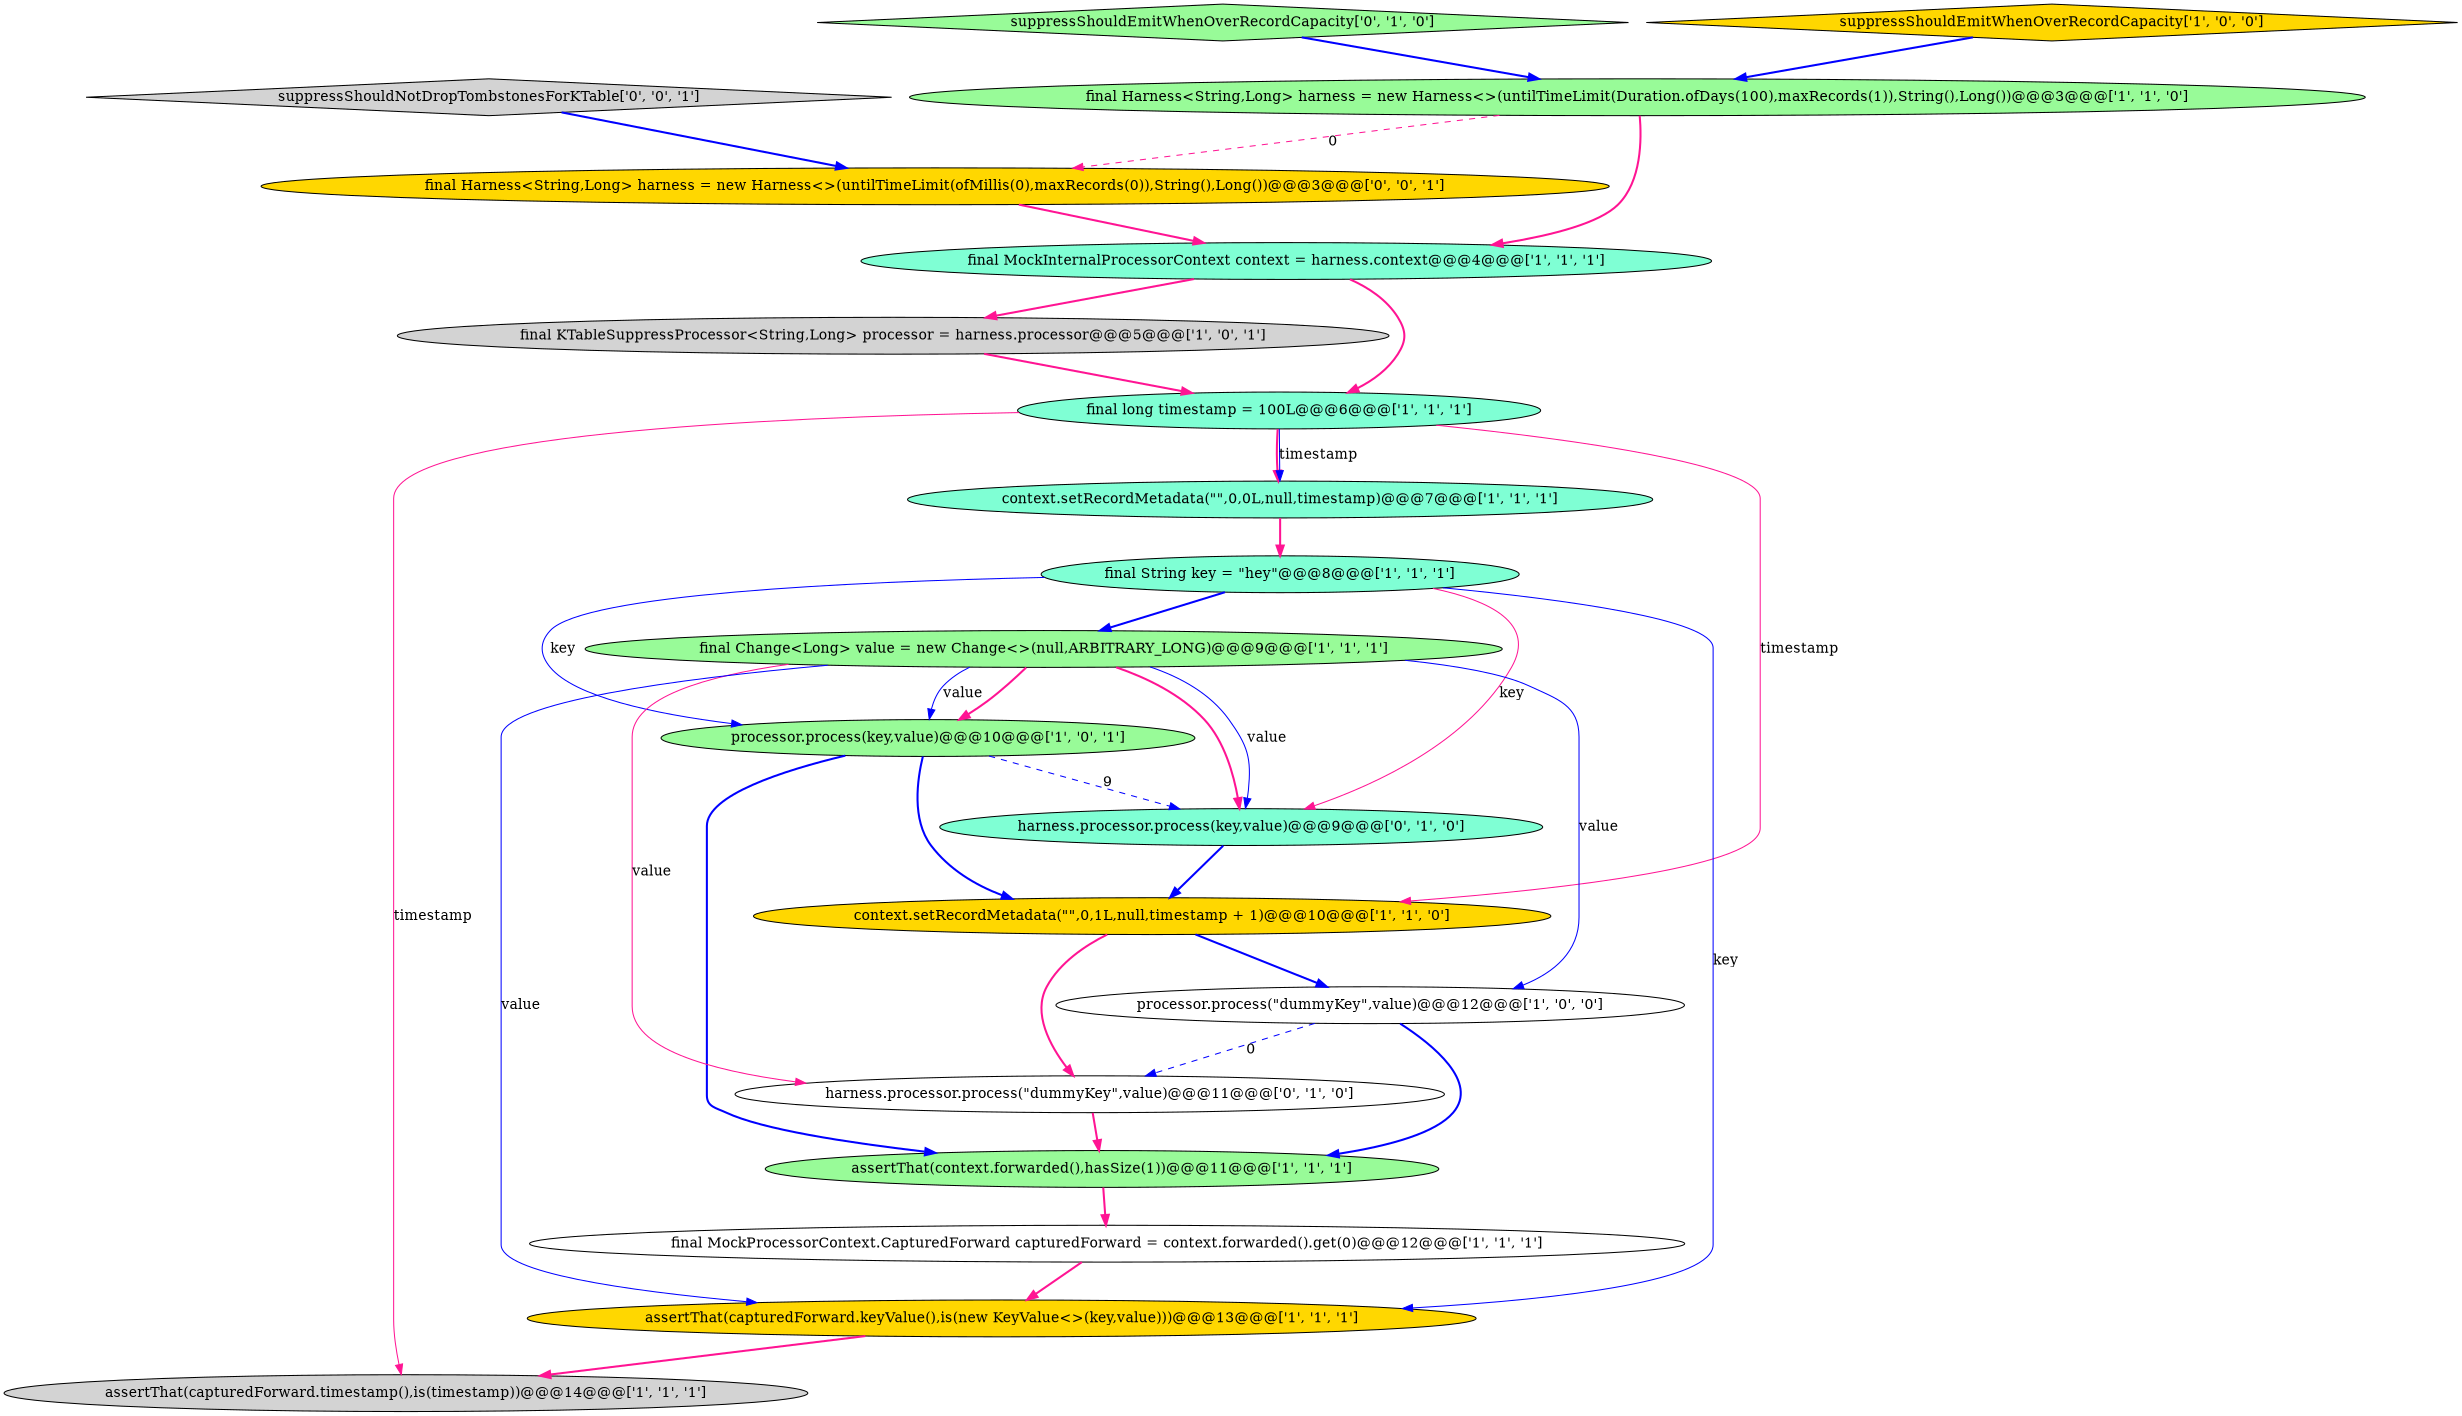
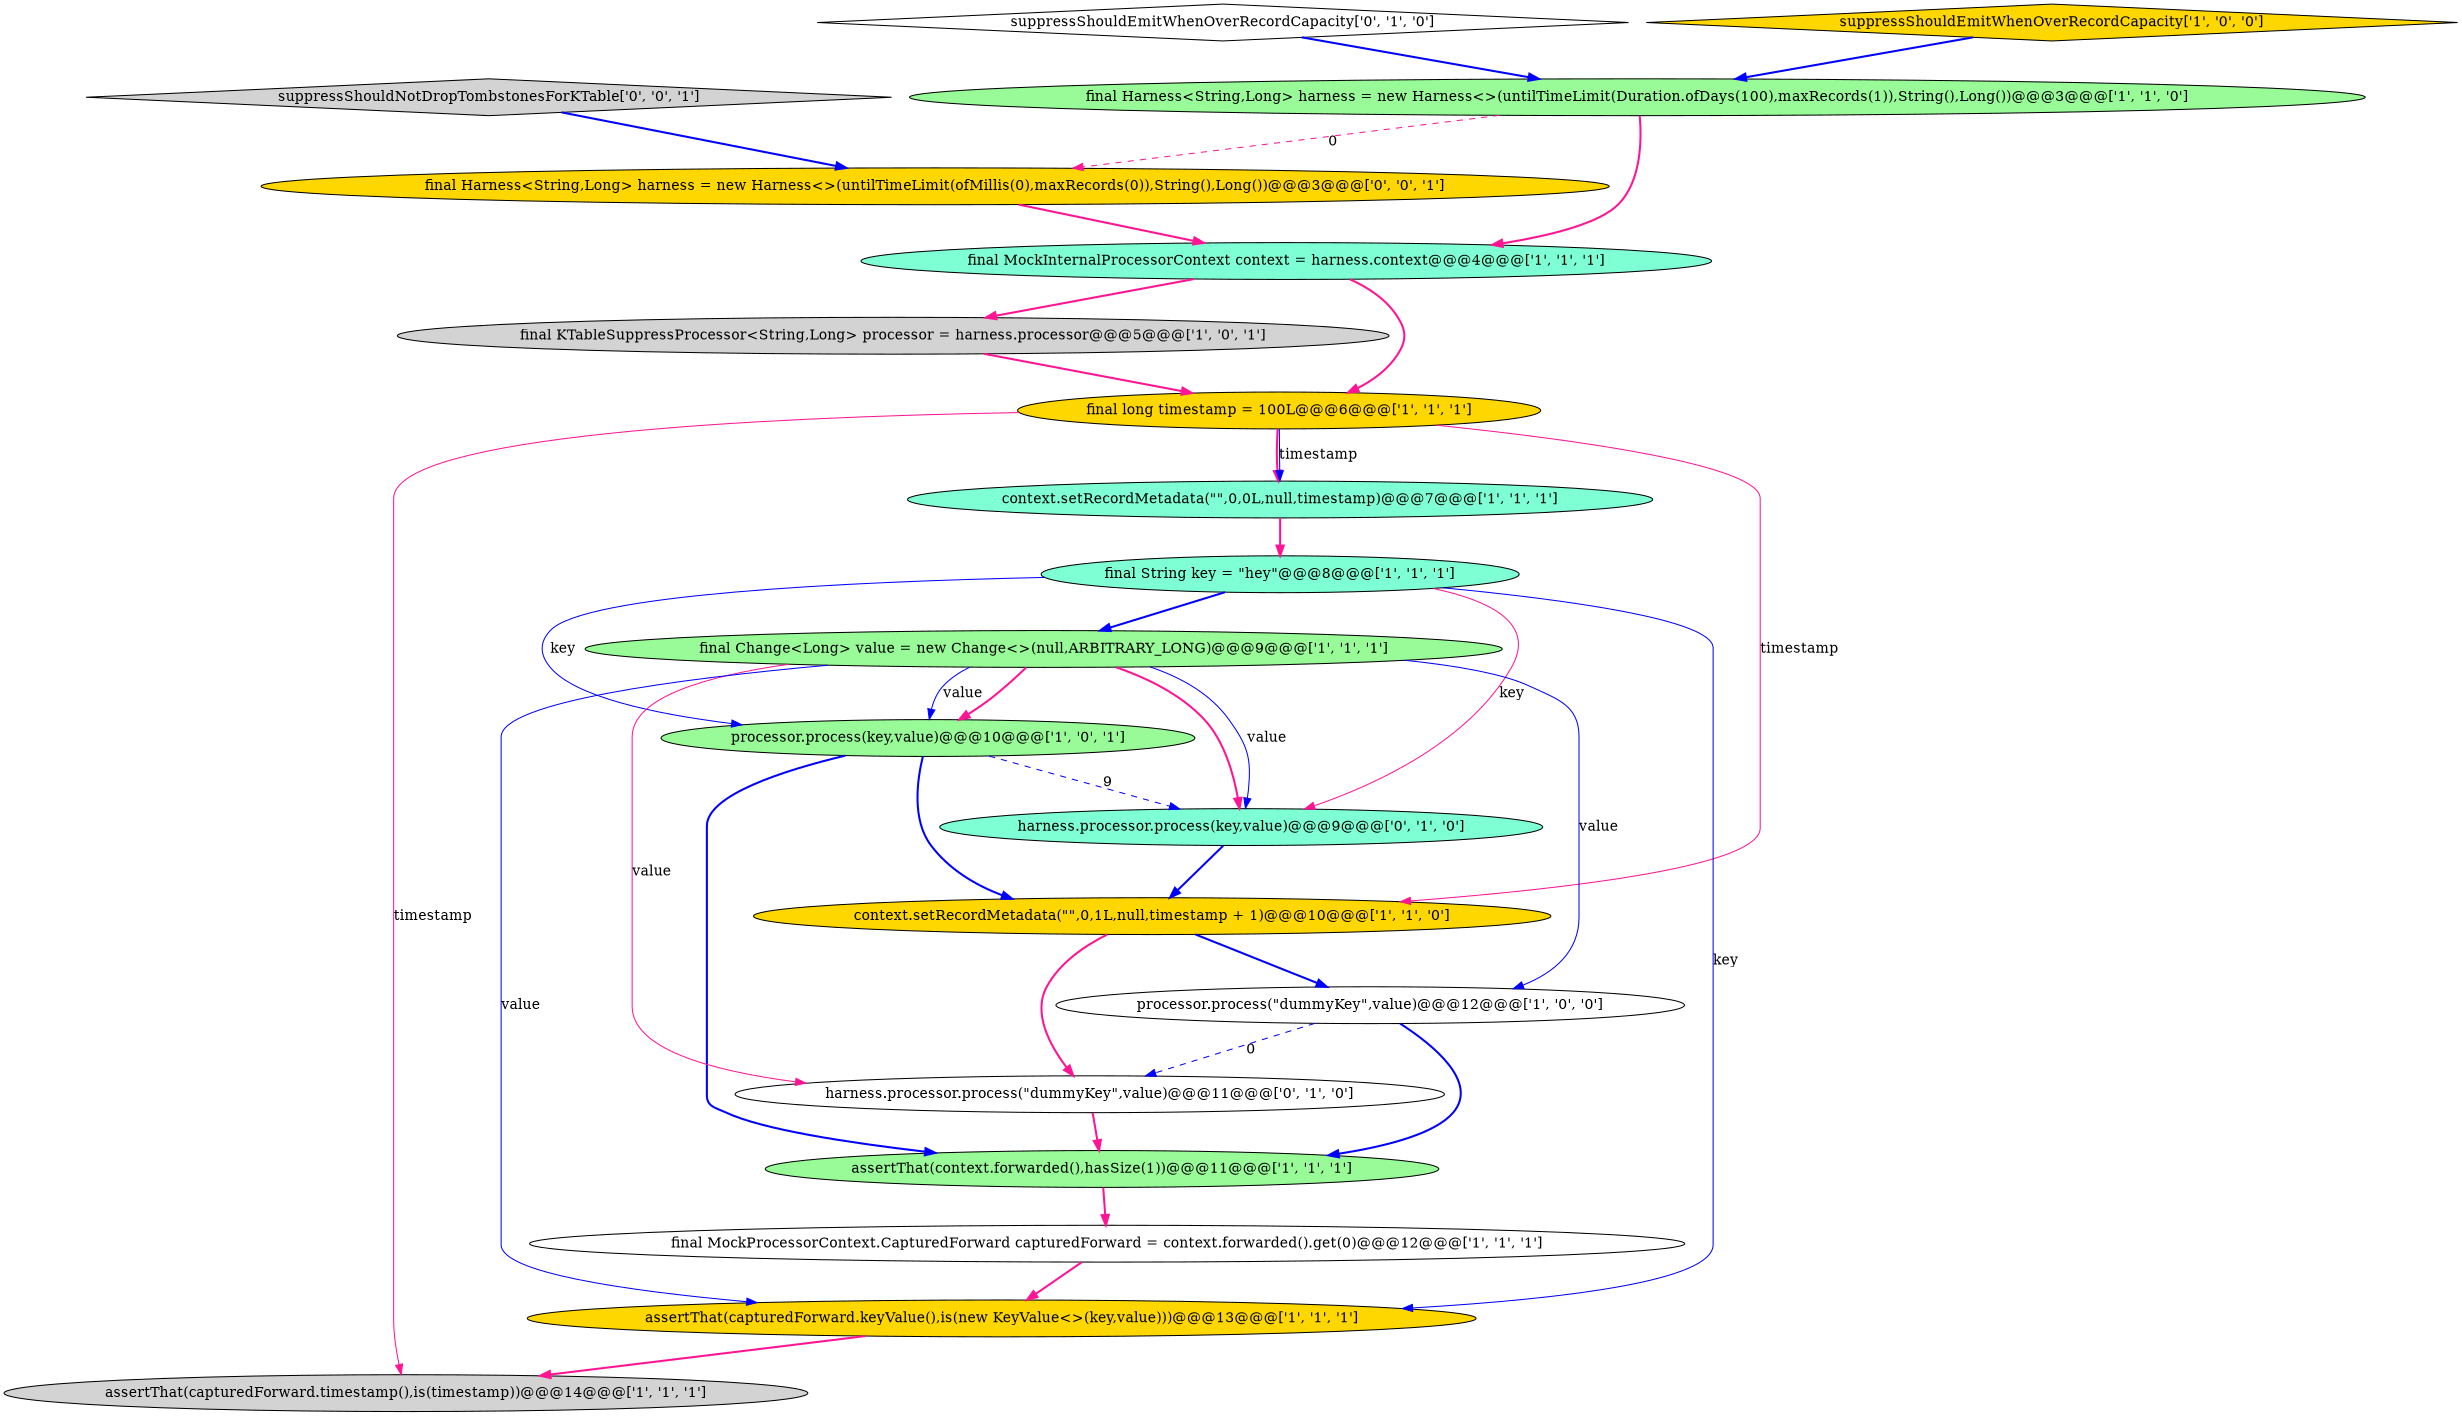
(1223, 23) -> (1223, 23)
(1279, 410) -> (1279, 410)
